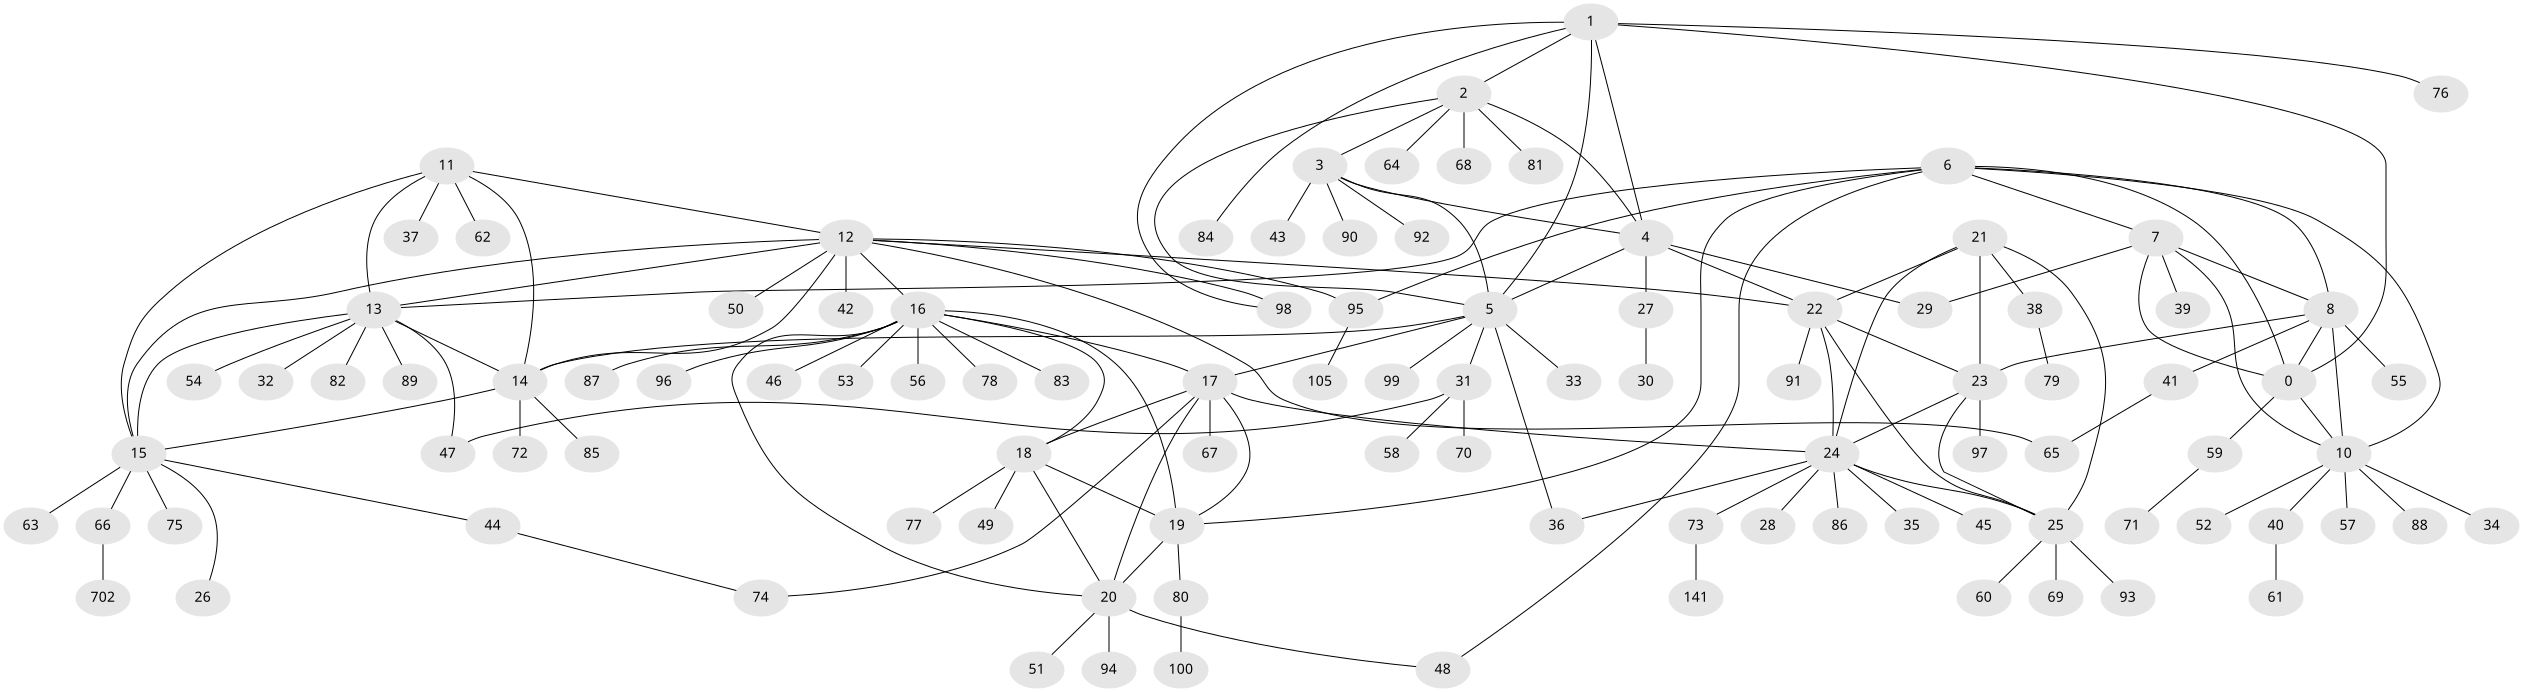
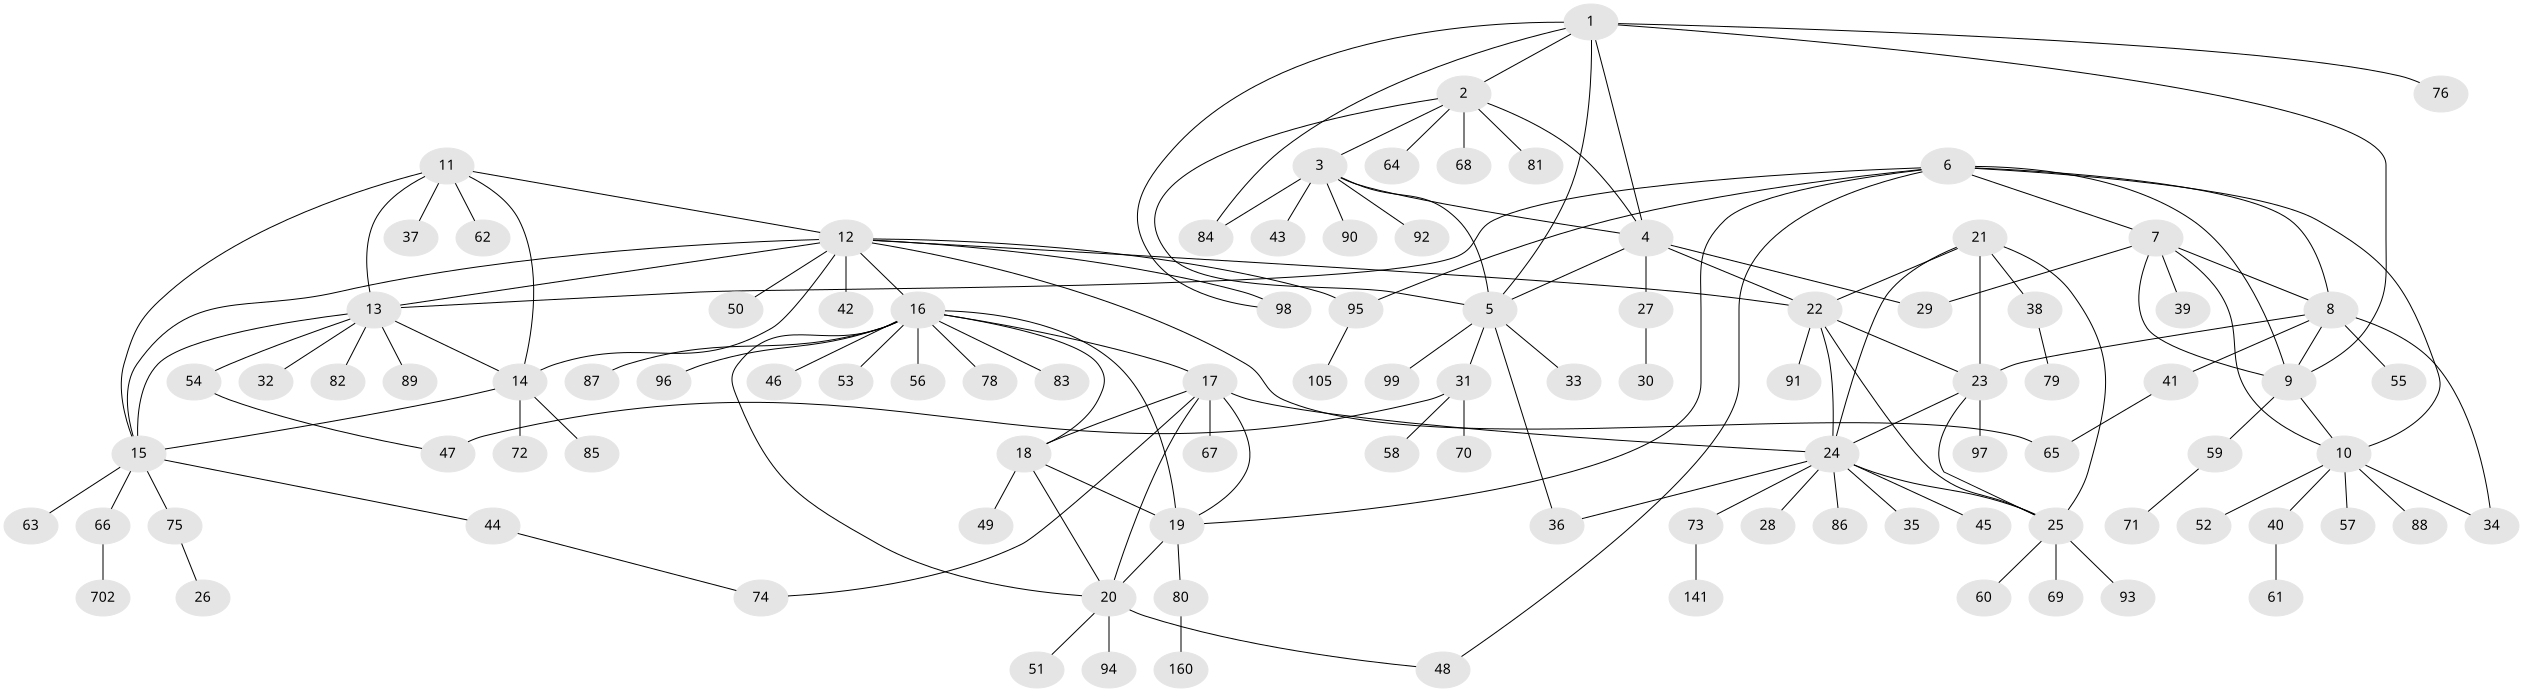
none -> (1263, 202)
(1001, 337) -> none
(1350, 346) -> none
(447, 367) -> (327, 428)
(2289, 382) -> (2289, 382)
(2338, 382) -> (2453, 390)
(212, 511) -> (189, 562)
(914, 526) -> none
(1181, 670) -> (1181, 670)
